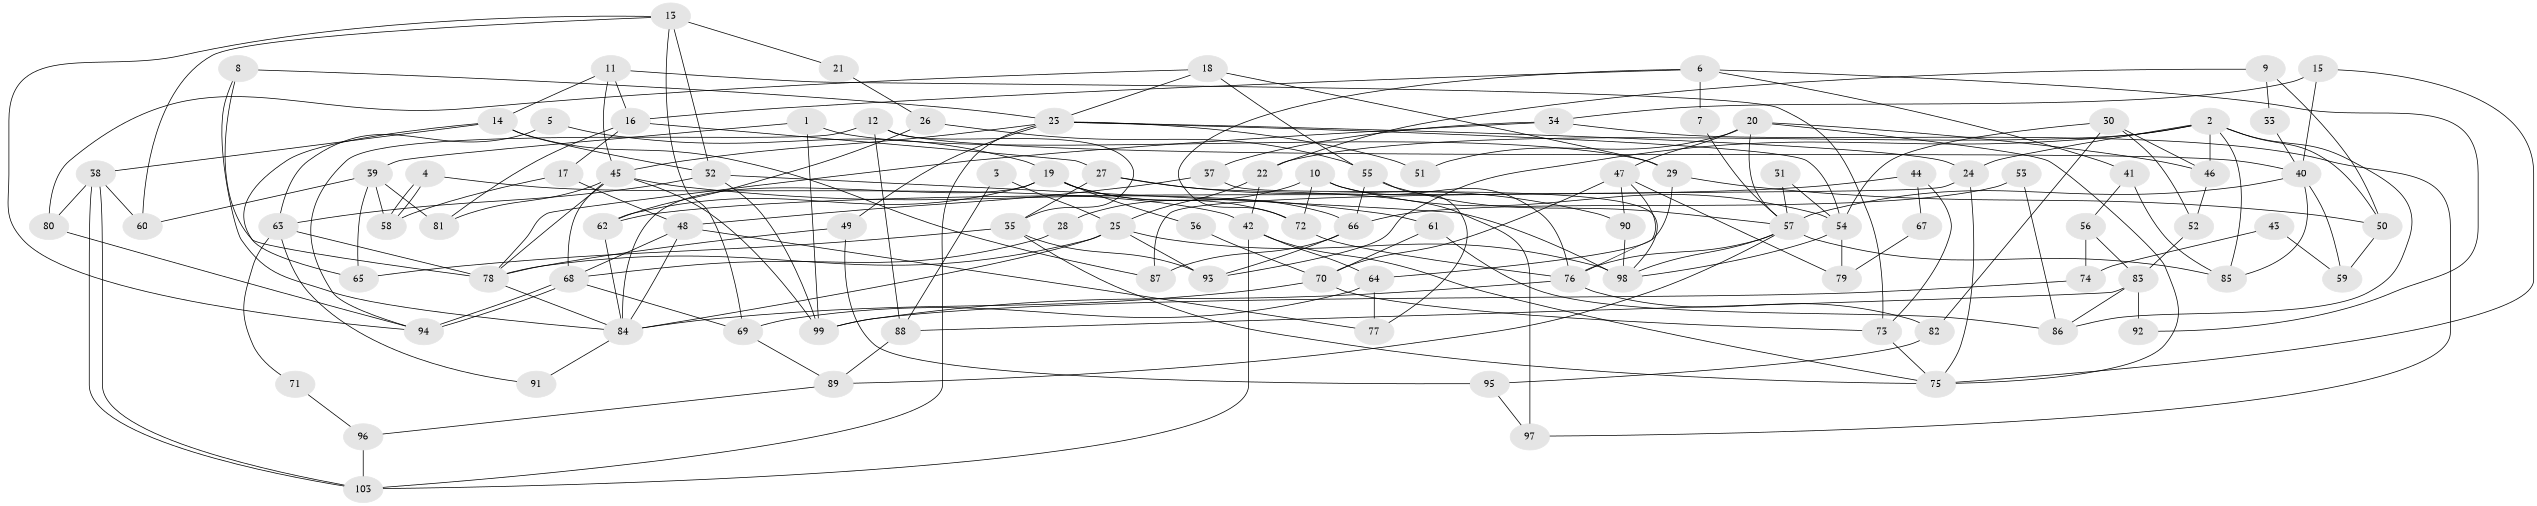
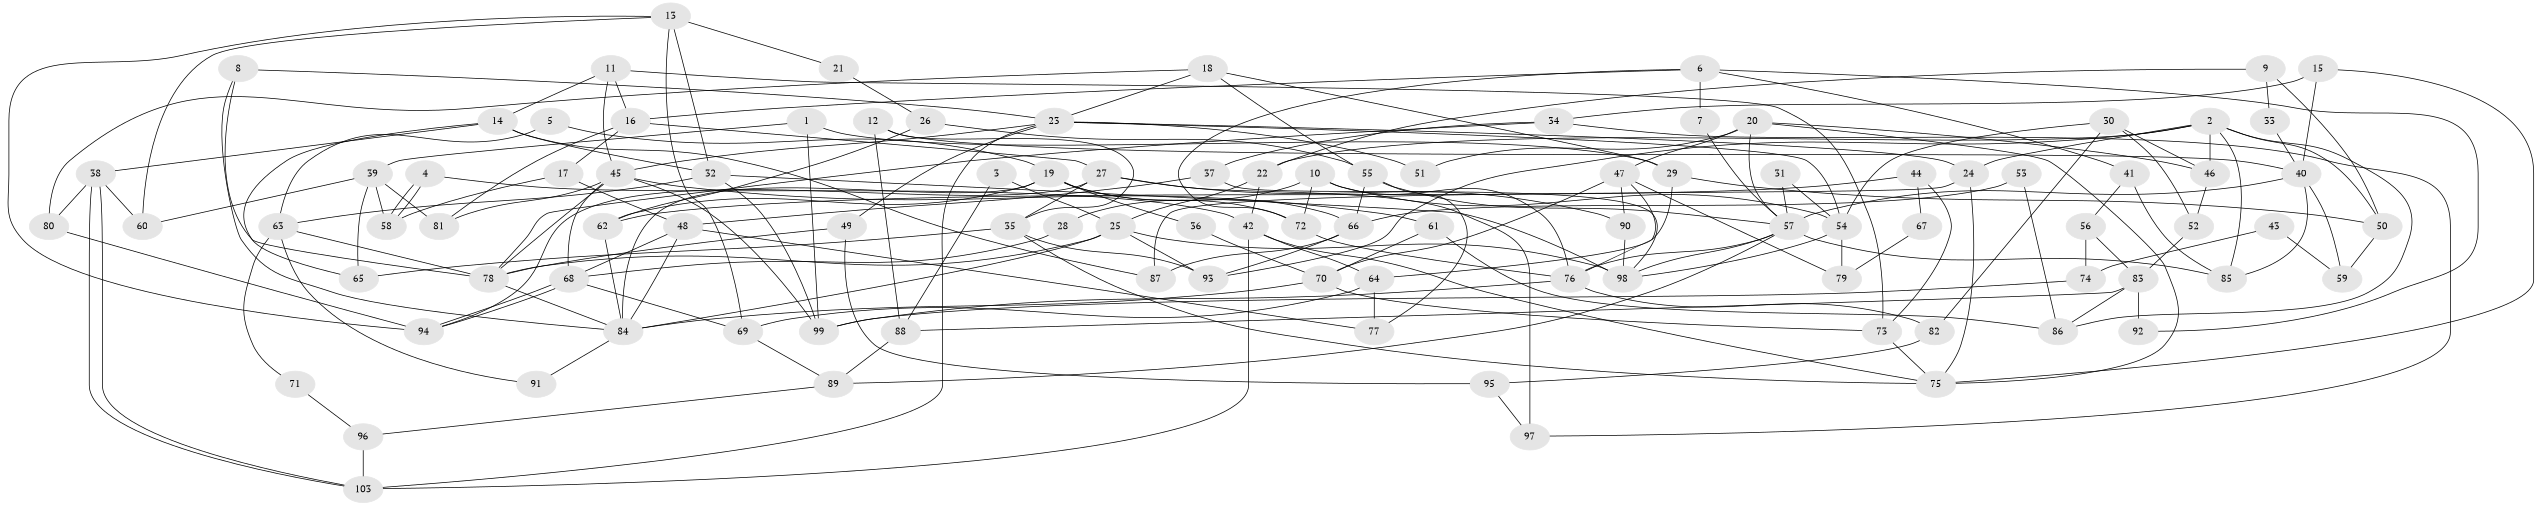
(560, 138) -> (569, 218)
